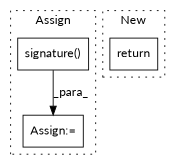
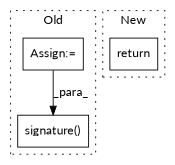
(53, 21) -> (53, 21)
(53, 88) -> (53, 88)
